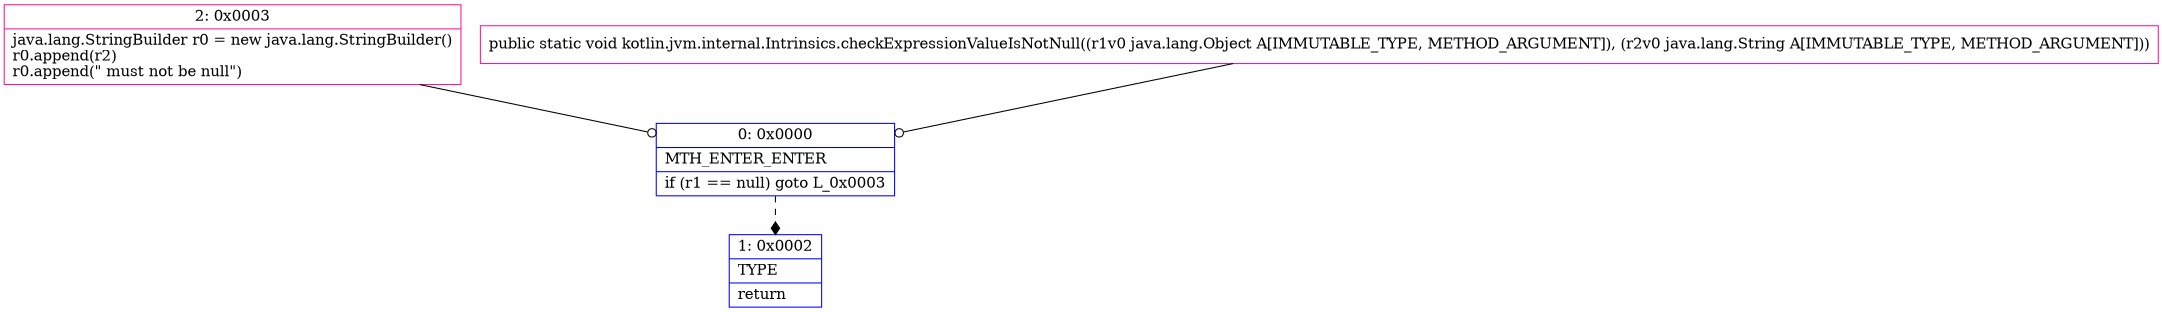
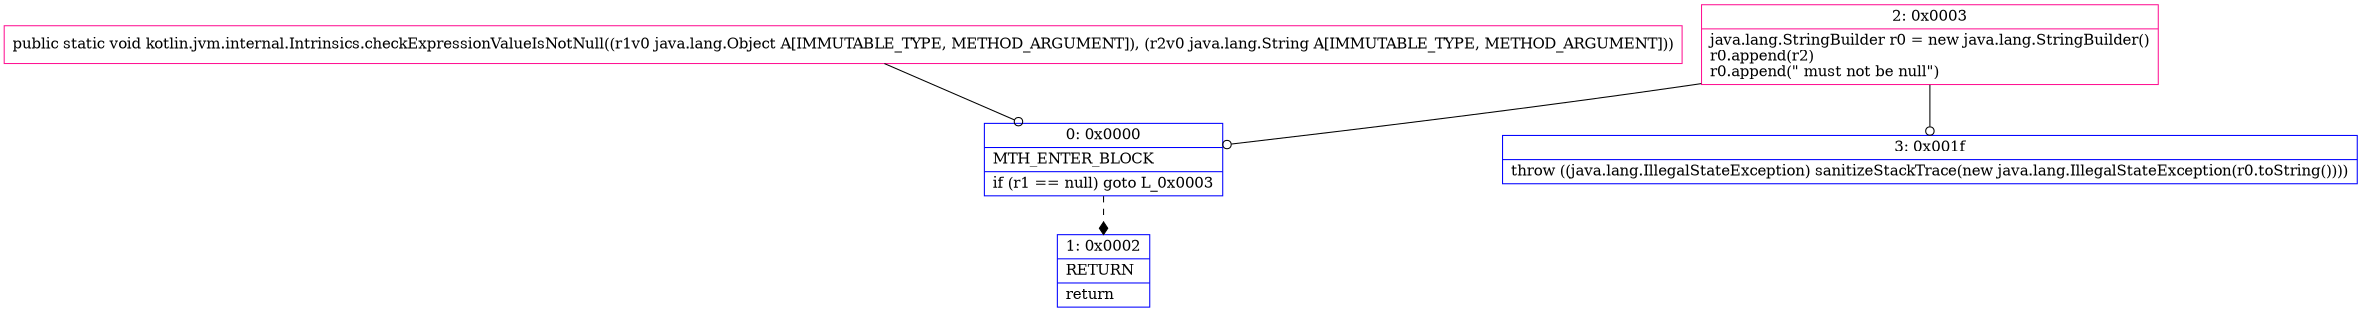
(745, 159) -> (1074, 159)
none -> (1930, 160)
(758, 270) -> (1100, 270)
